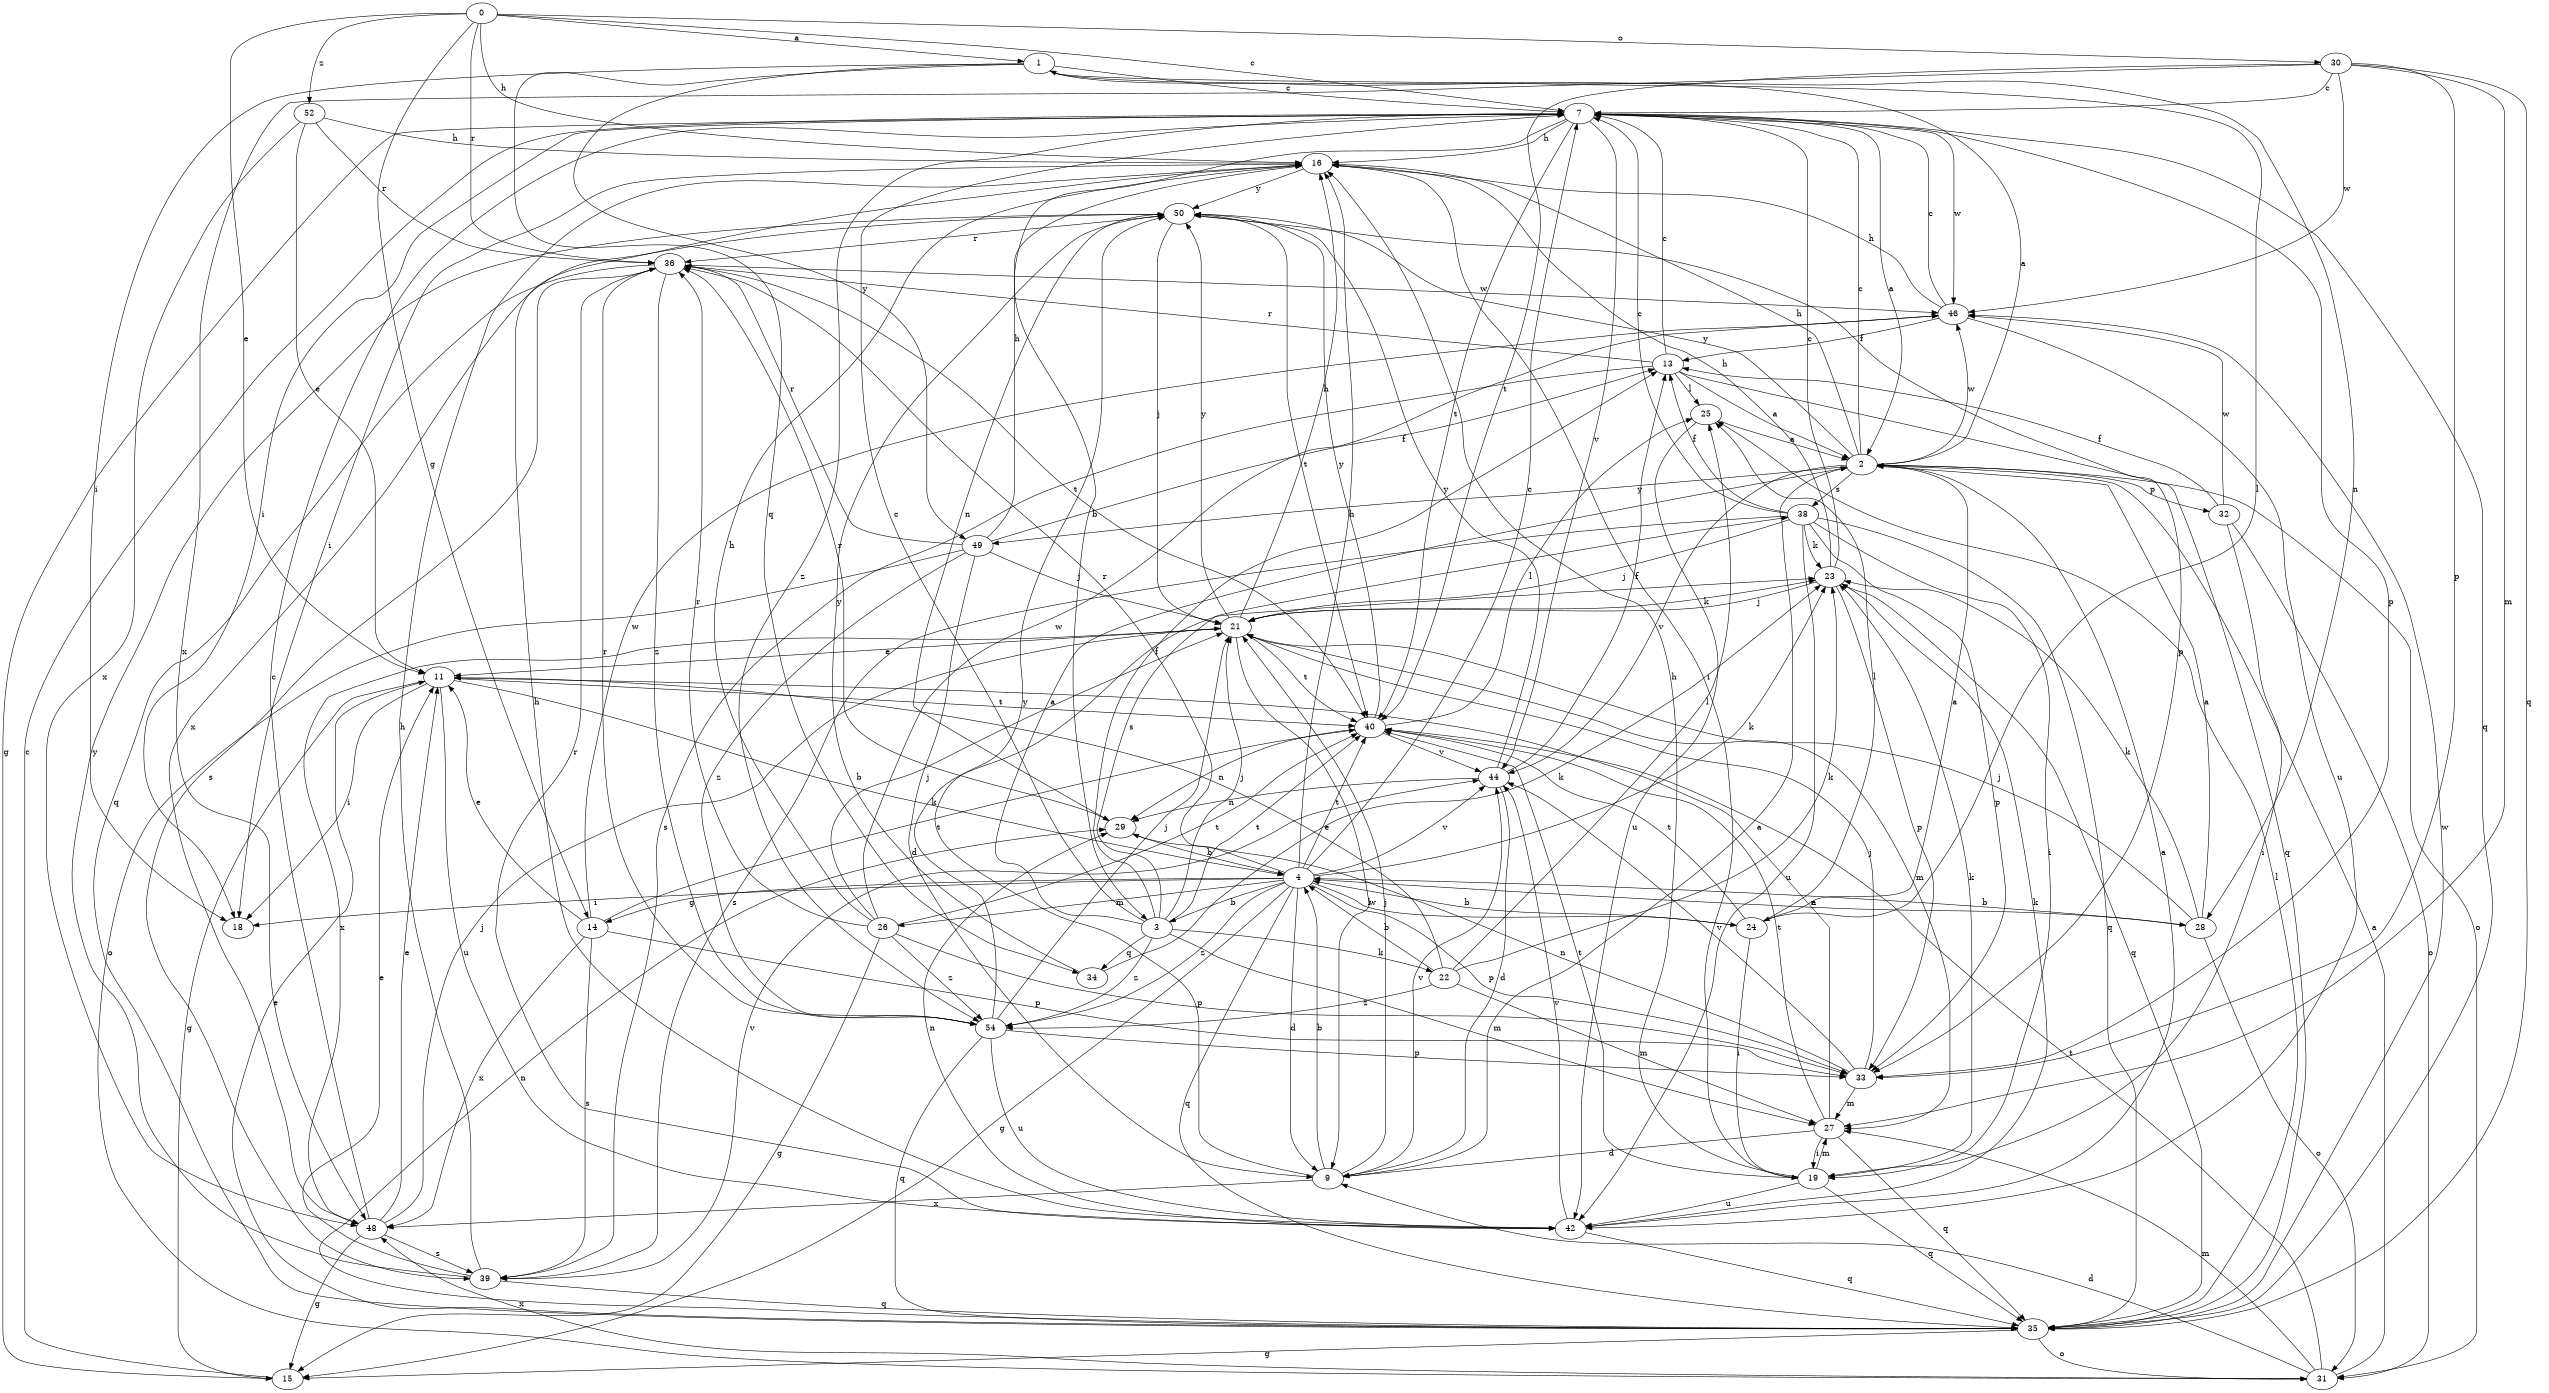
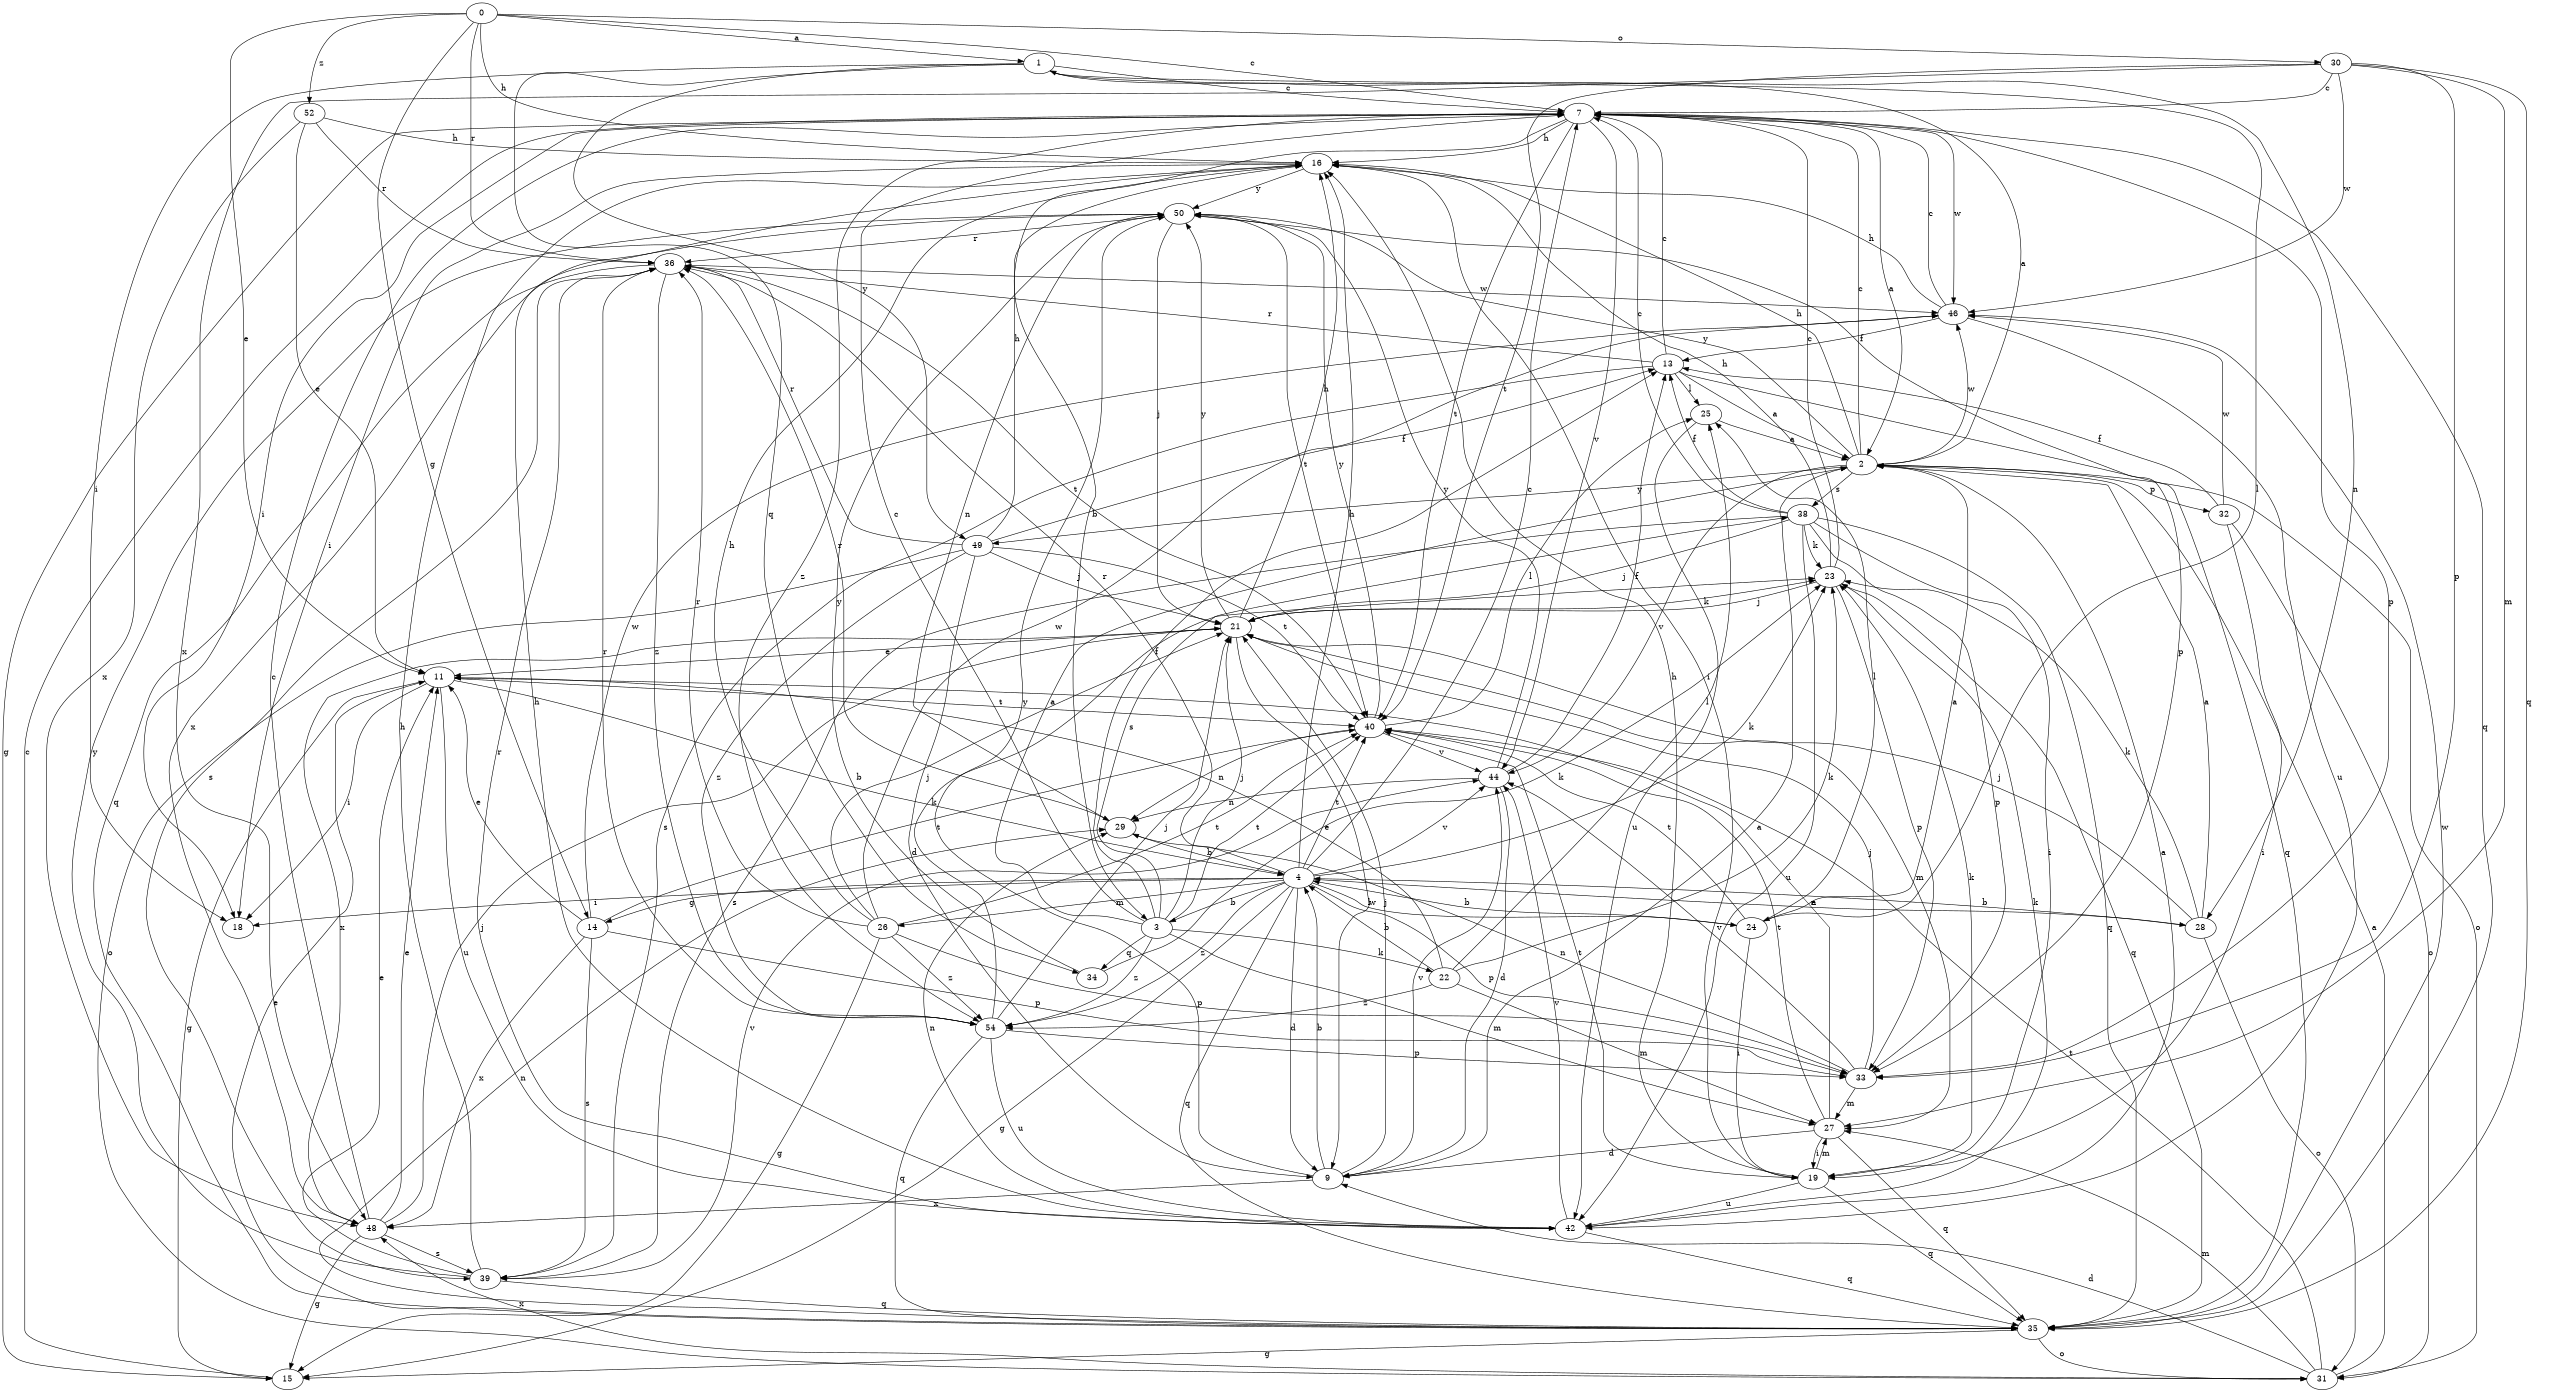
(1297, 680) -> (1196, 589)
(2251, 800) -> none
(608, 1113) -> (592, 1123)
